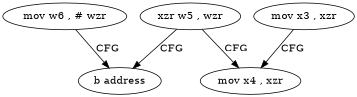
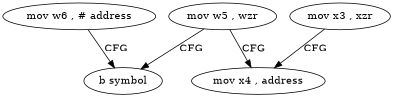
(65, 16) -> (79, 16)
(190, 16) -> (223, 16)
(120, 81) -> (123, 81)
(251, 81) -> (258, 81)
